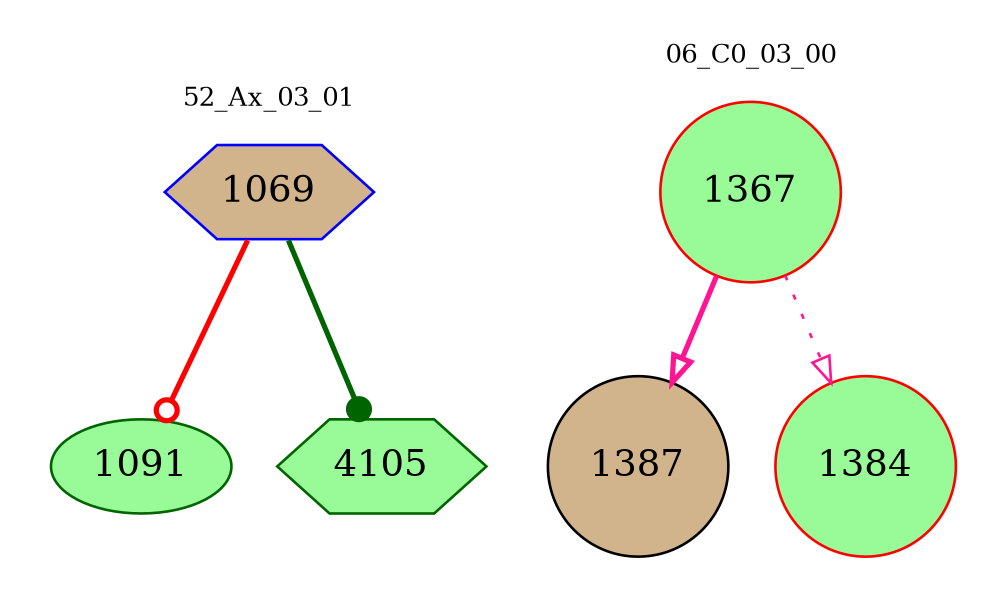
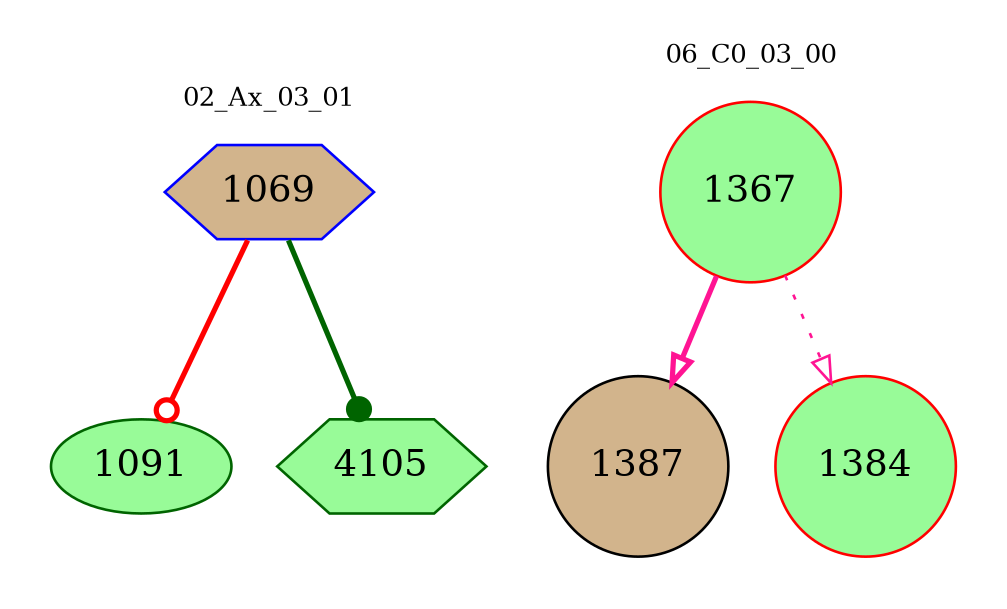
(269, 99) -> (269, 99)
